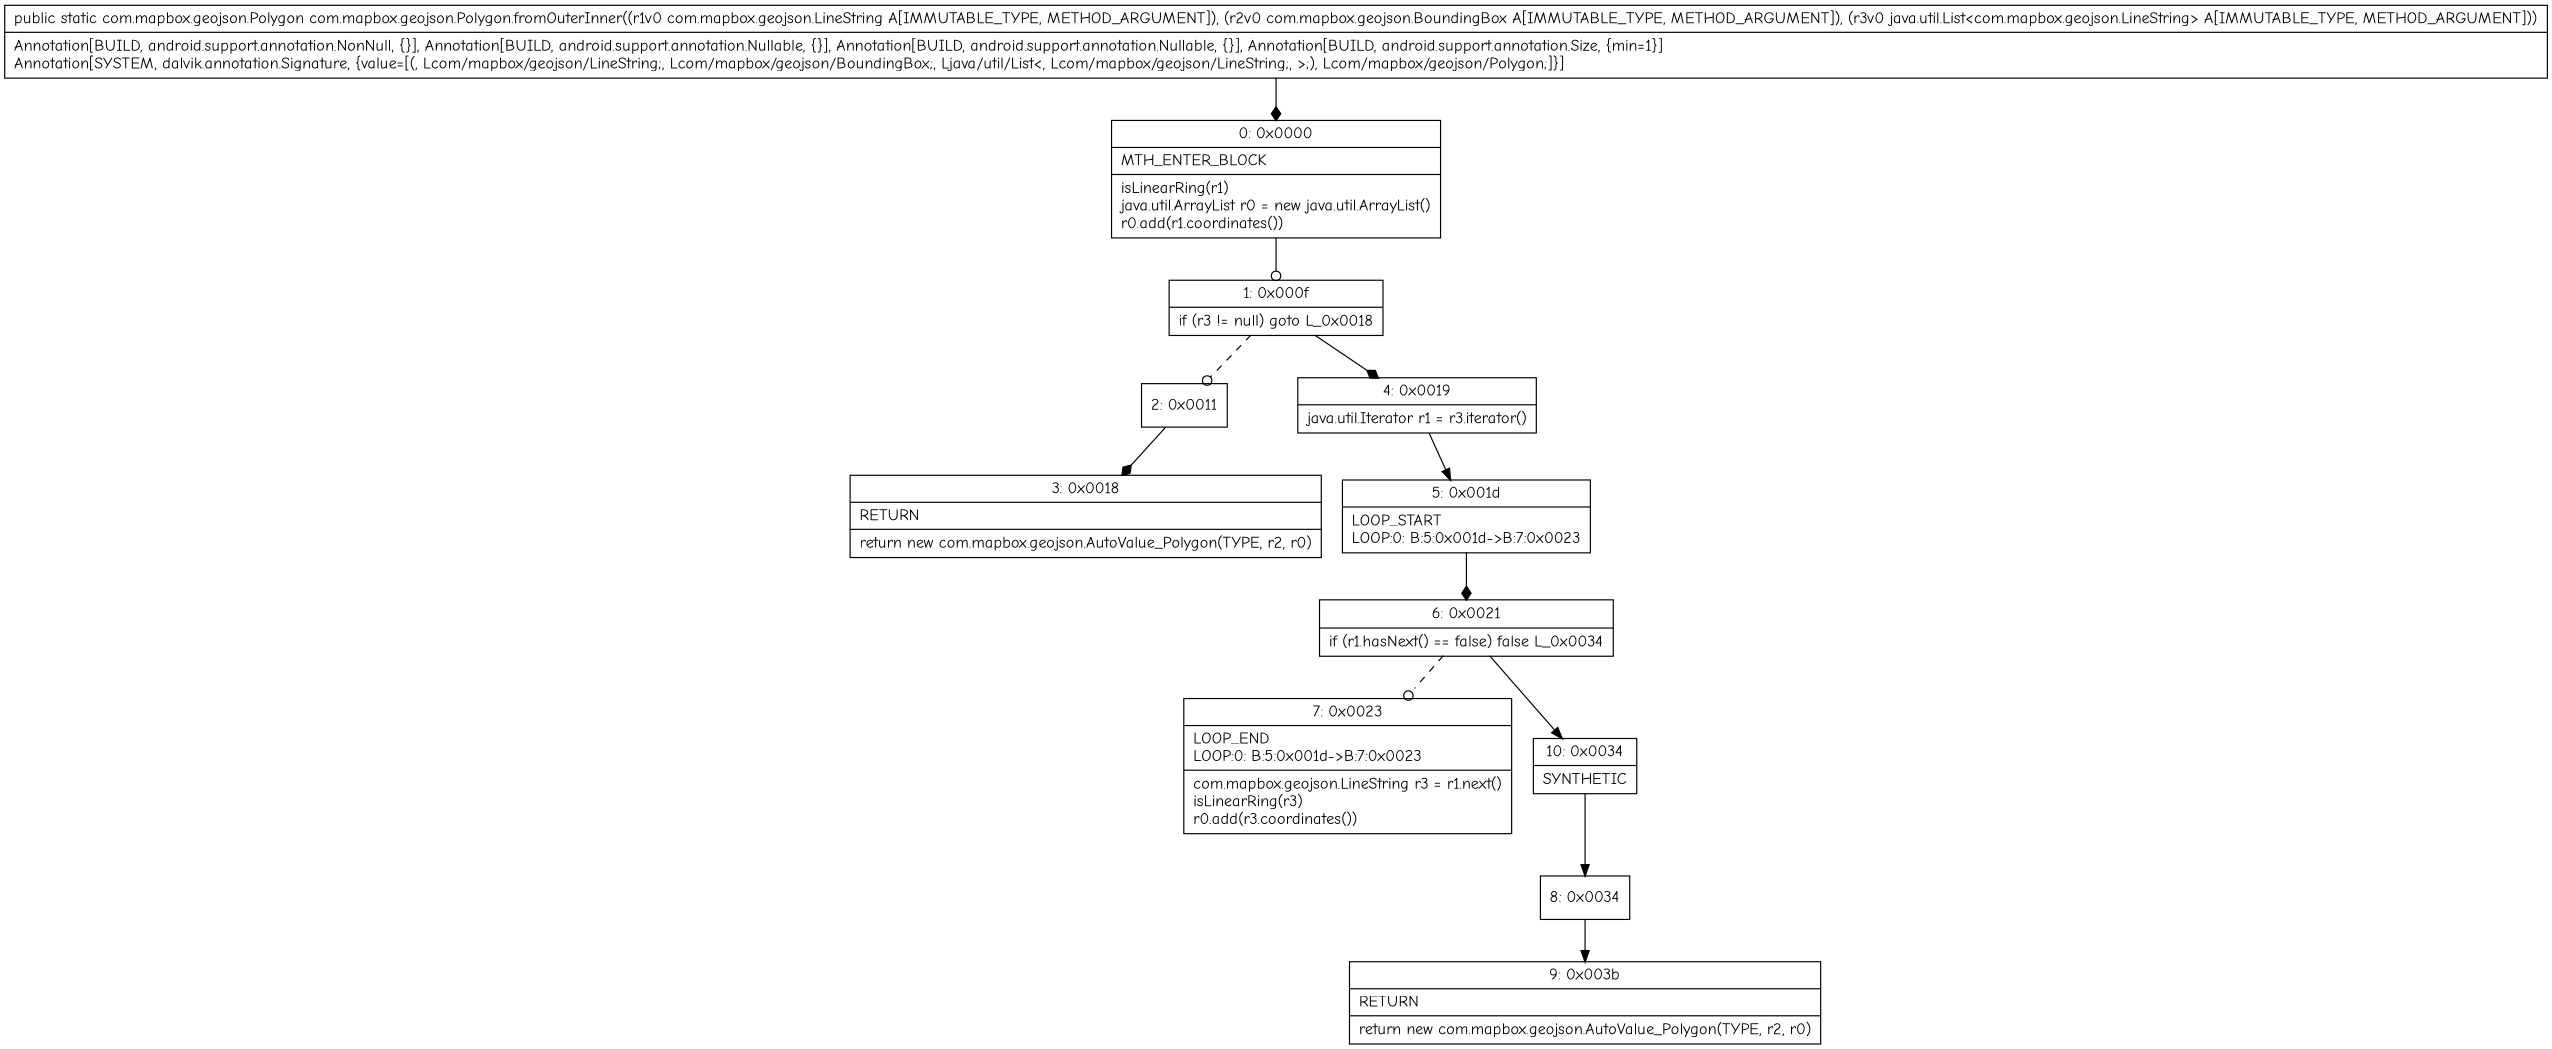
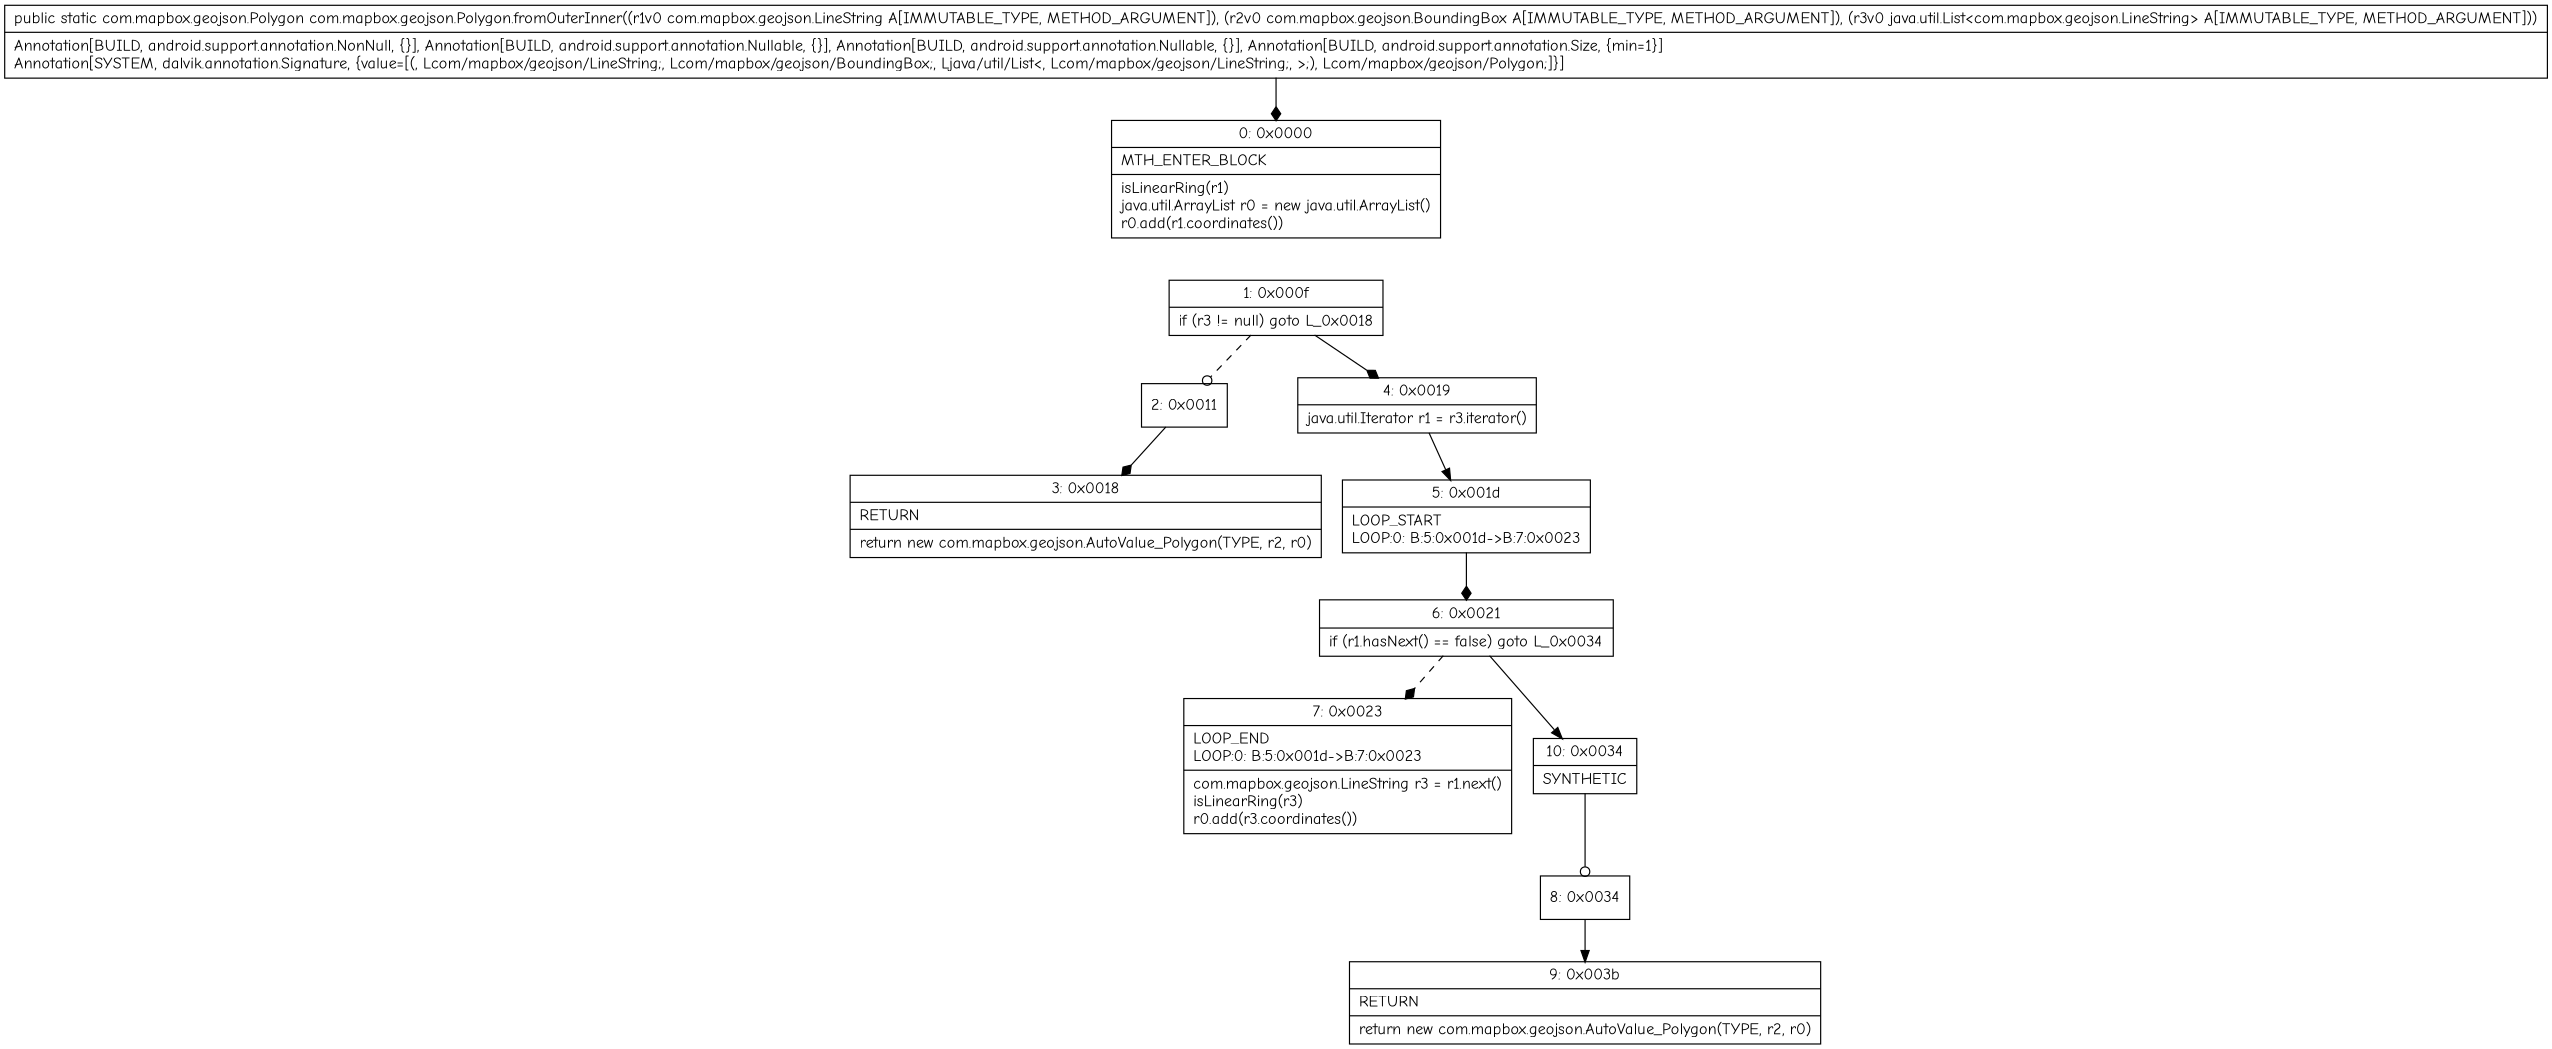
(1276, 254) -> none
(1466, 642) -> (1466, 642)
(1429, 672) -> (1429, 672)
(1585, 830) -> (1585, 830)
